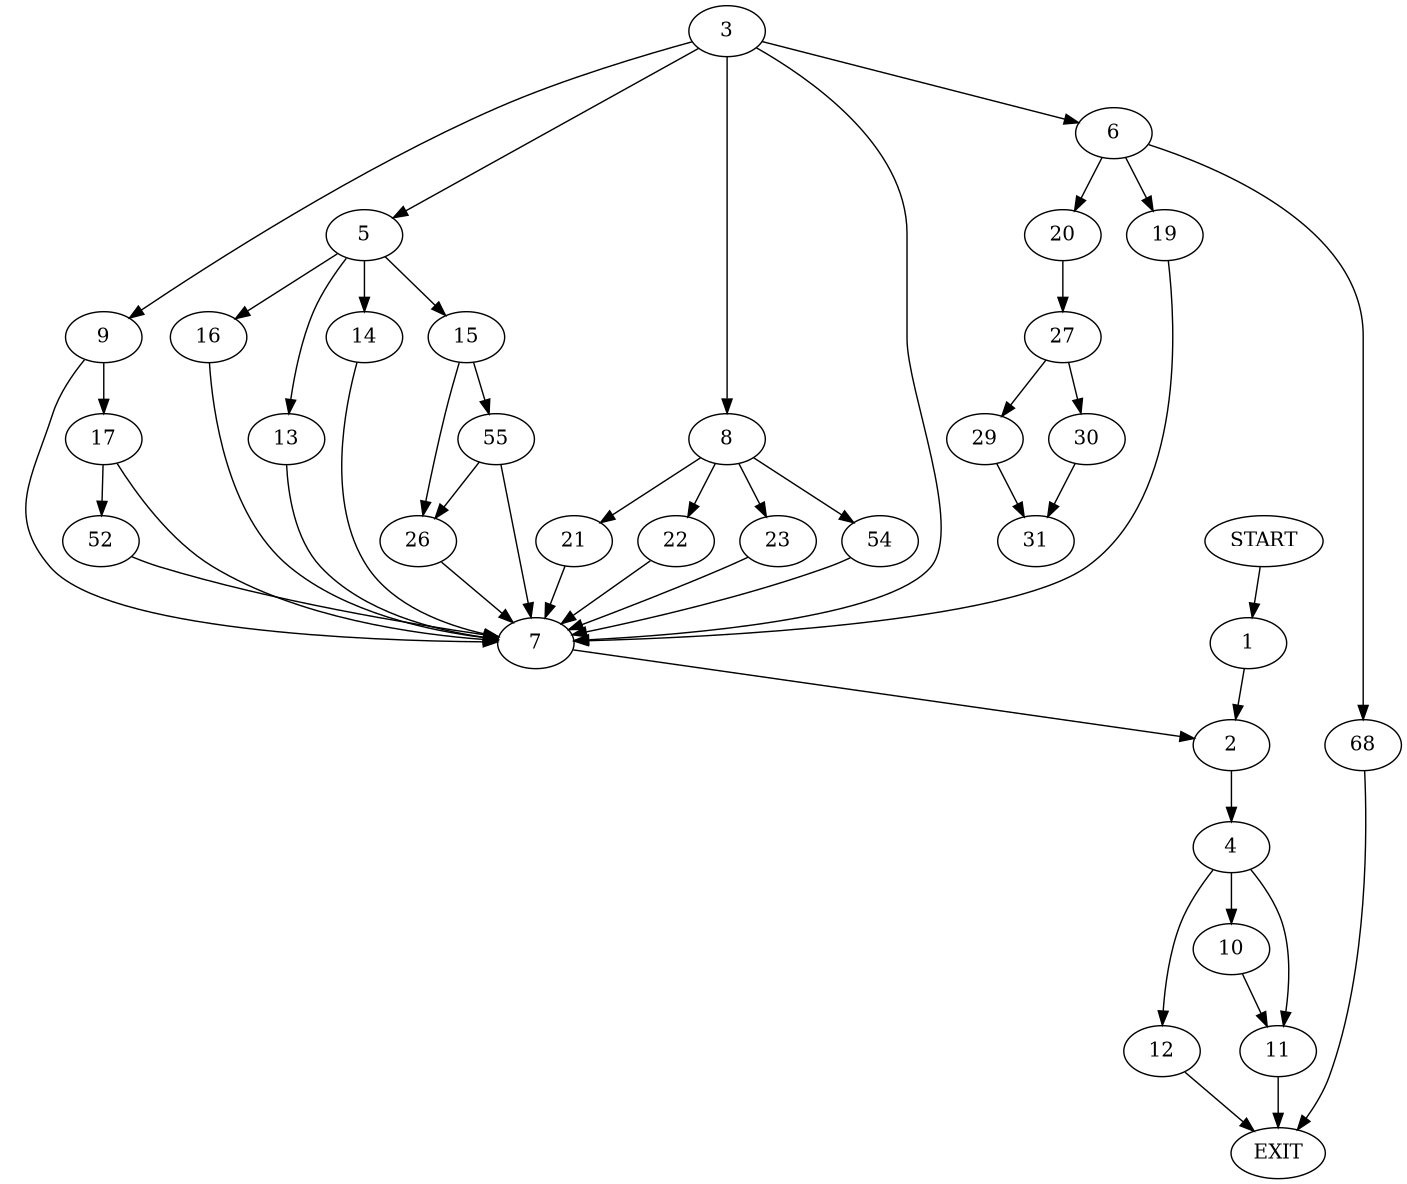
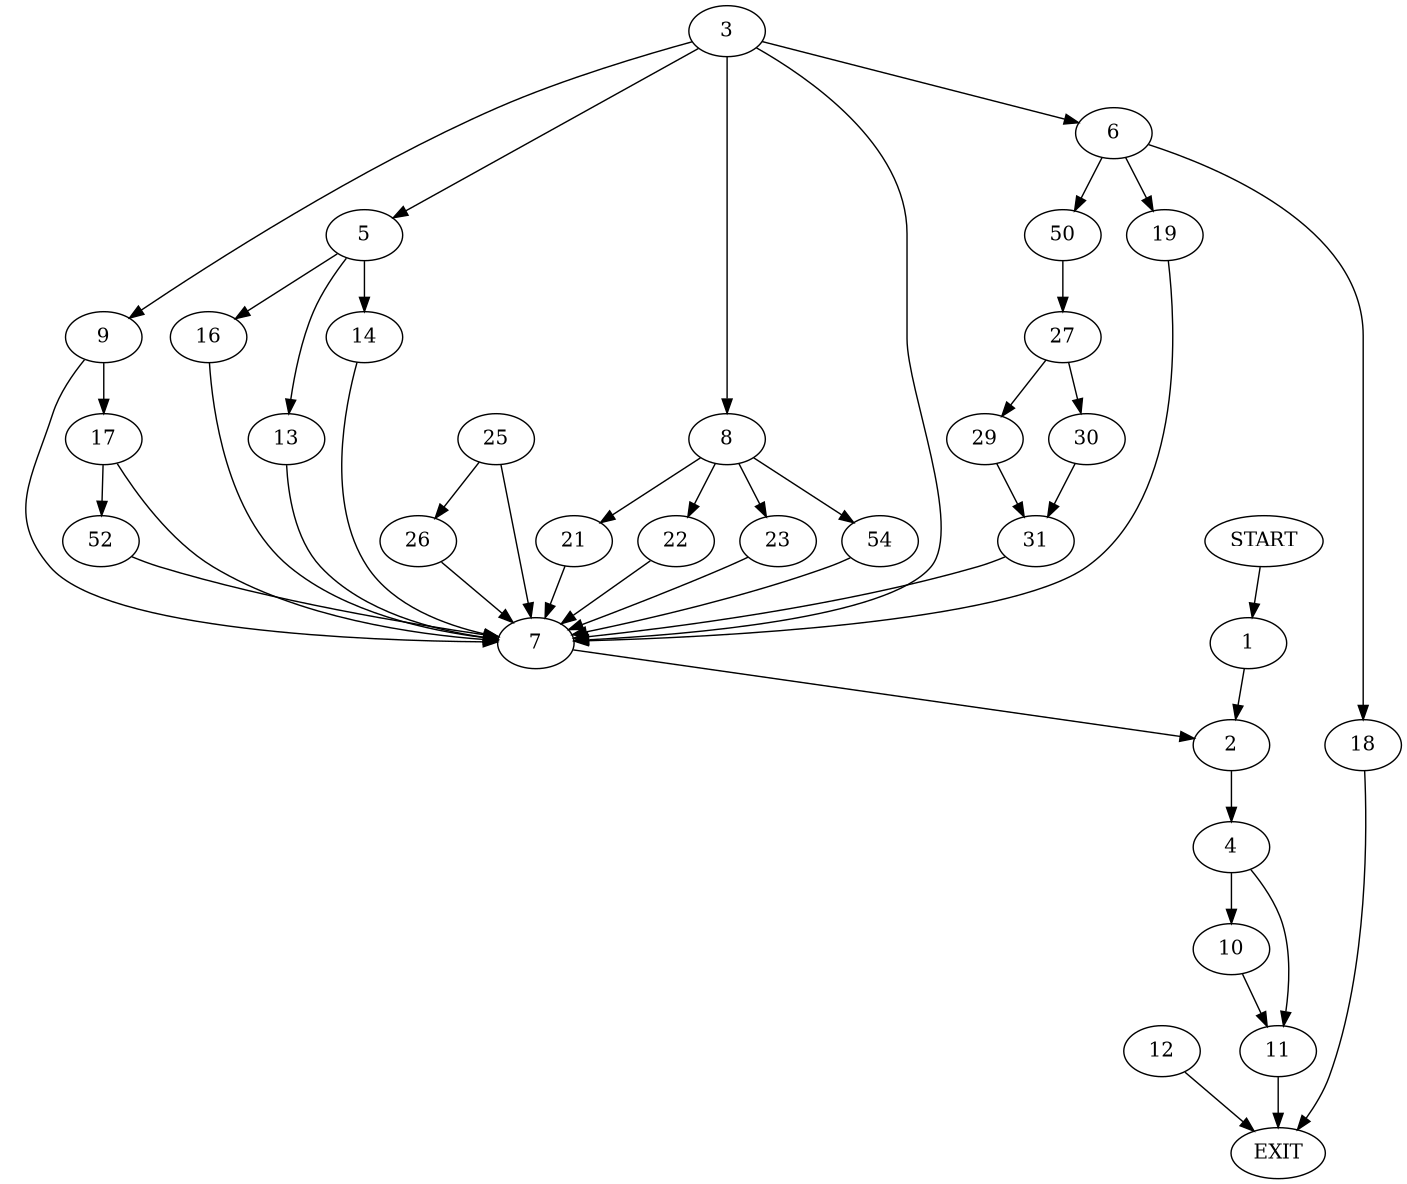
(1063, 235) -> (1063, 235)
(466, 337) -> none
(496, 439) -> (496, 439)
none -> (799, 607)
(1363, 745) -> (1363, 745)
(1176, 936) -> none
